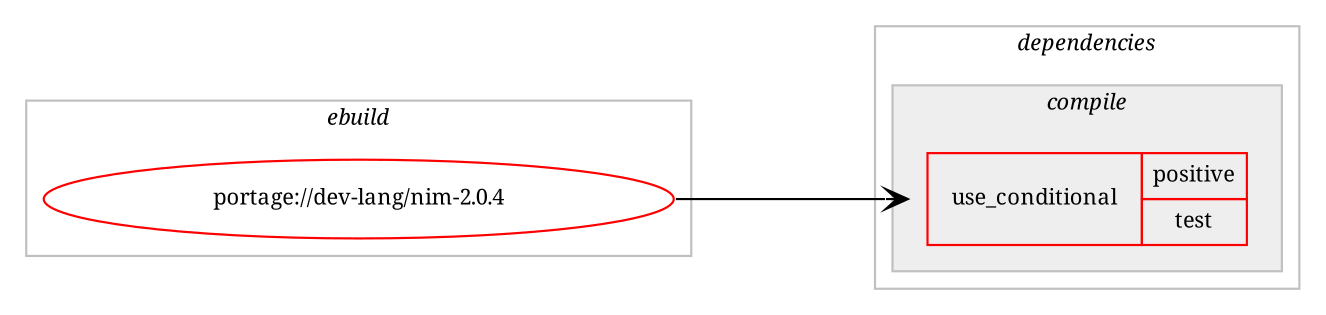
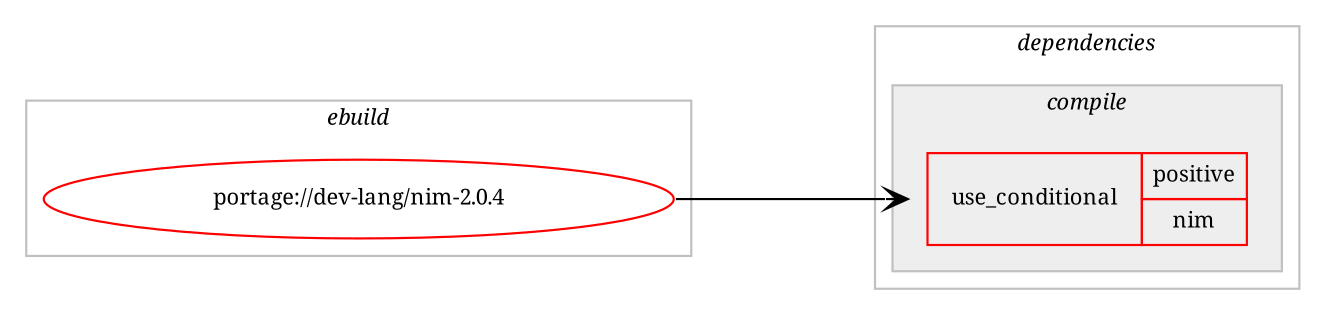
(1194, 221) -> (1194, 221)
